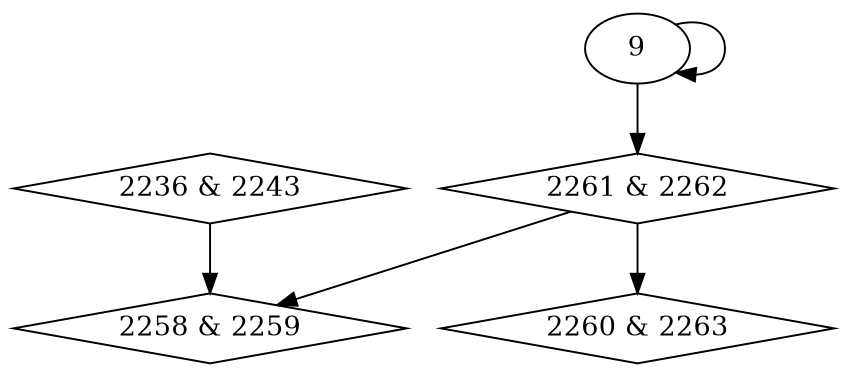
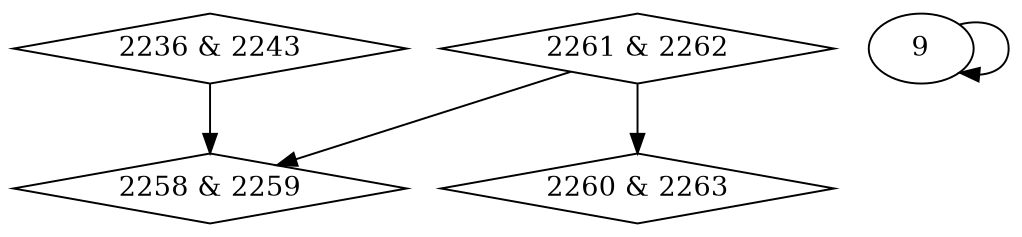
(638, 109) -> none
